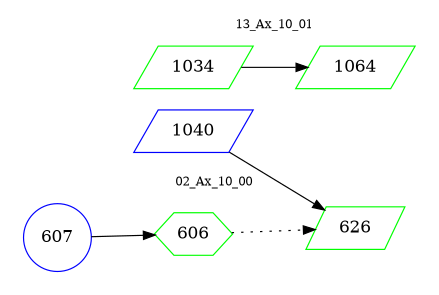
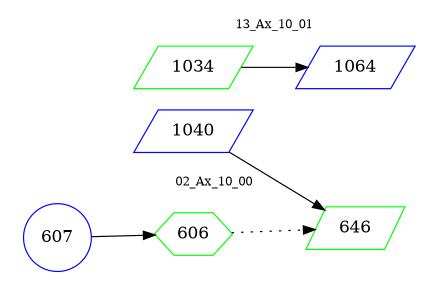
(355, 67) -> (355, 67)
(355, 228) -> (355, 228)
